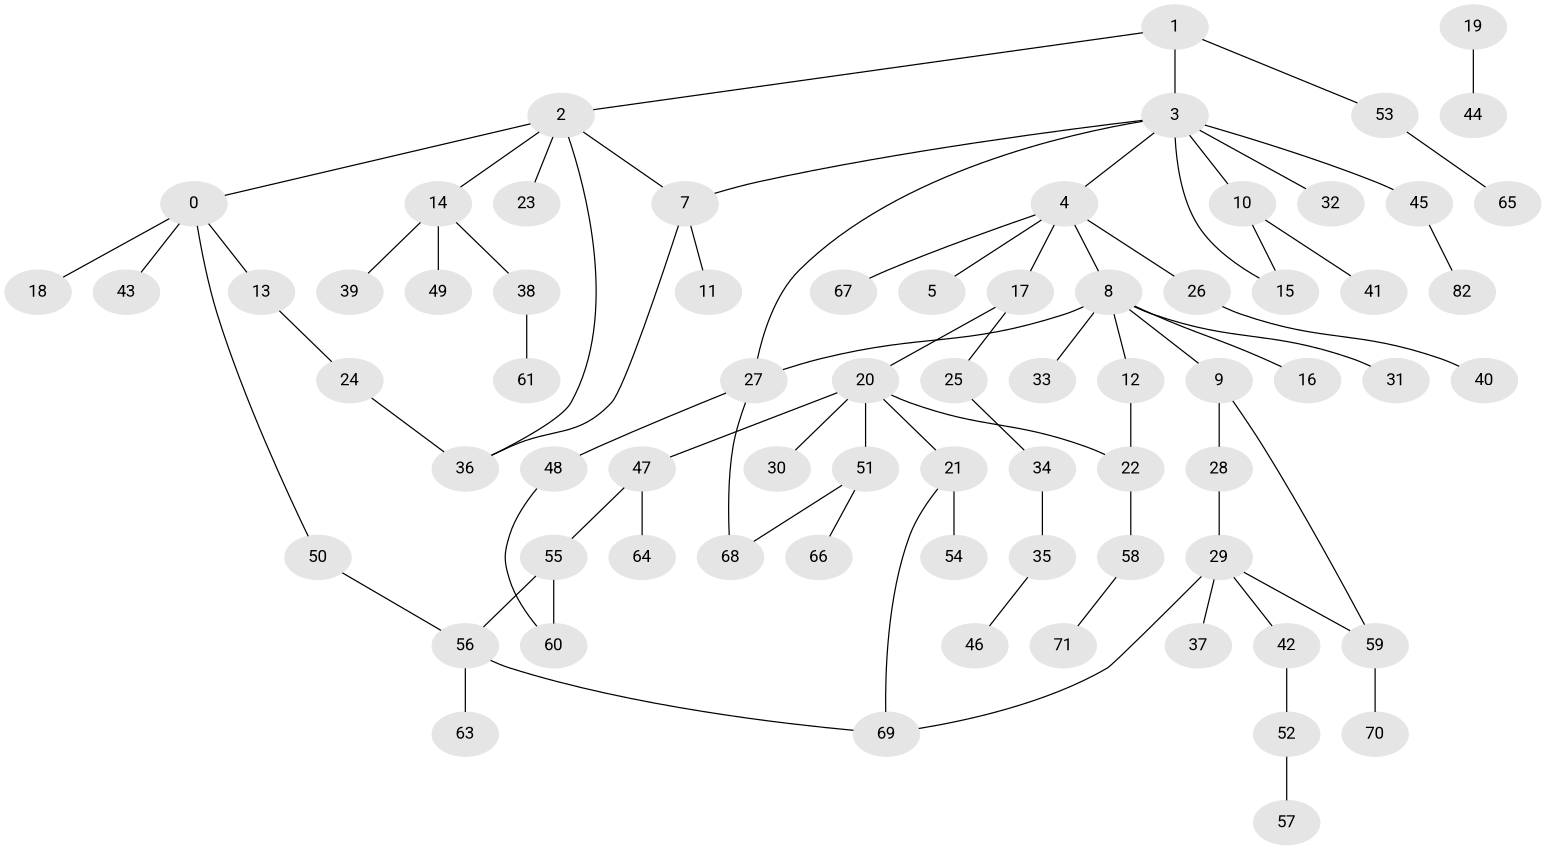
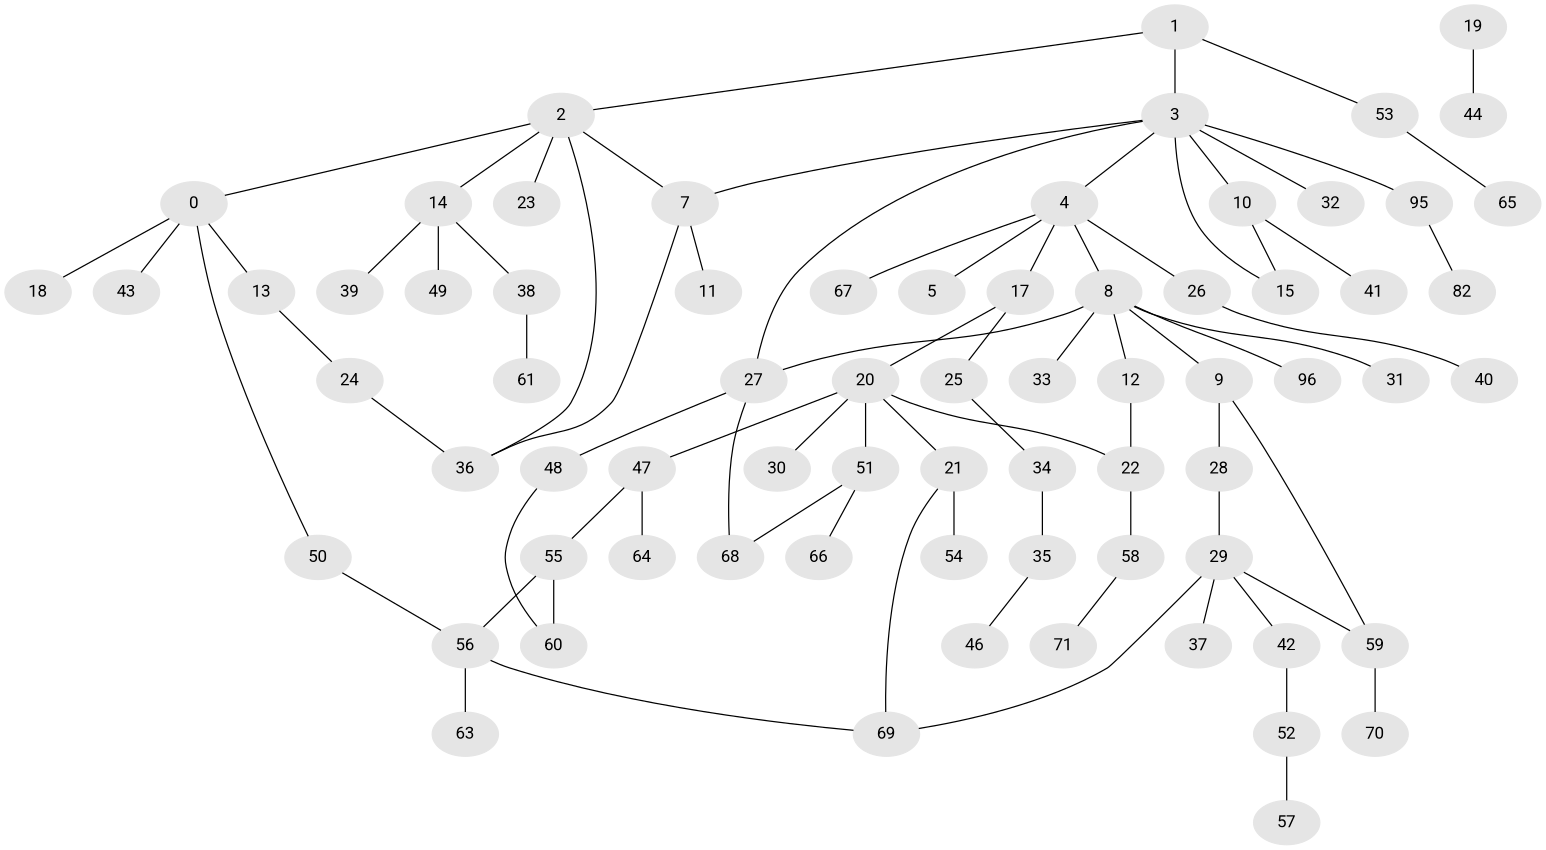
(1419, 204) -> (1419, 204)
(1308, 381) -> (1308, 381)
